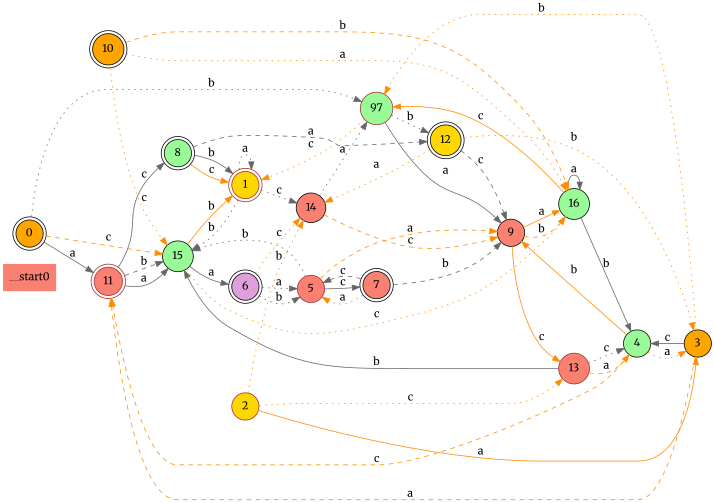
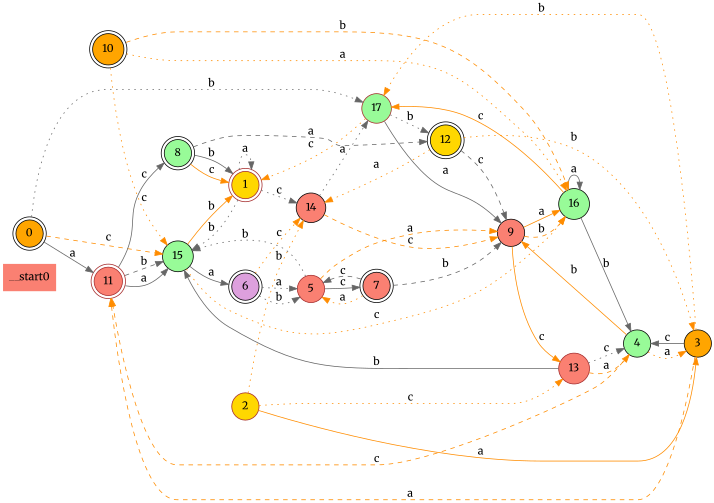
(377, 108) -> (377, 108)
